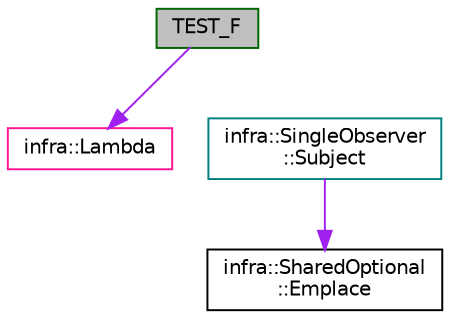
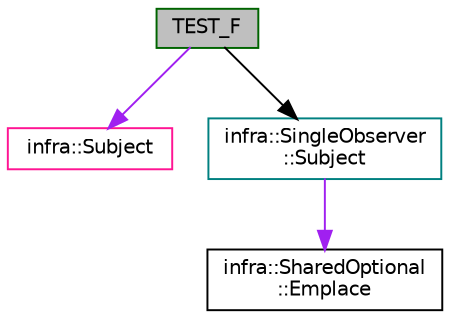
none -> (254, 76)
(90, 149) -> (90, 149)
